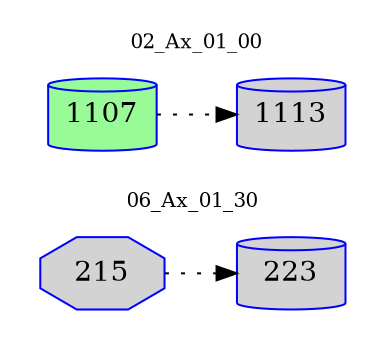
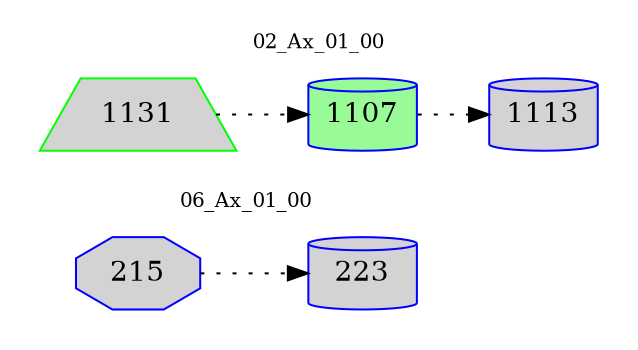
none -> (138, 115)
(193, 202) -> (246, 202)
